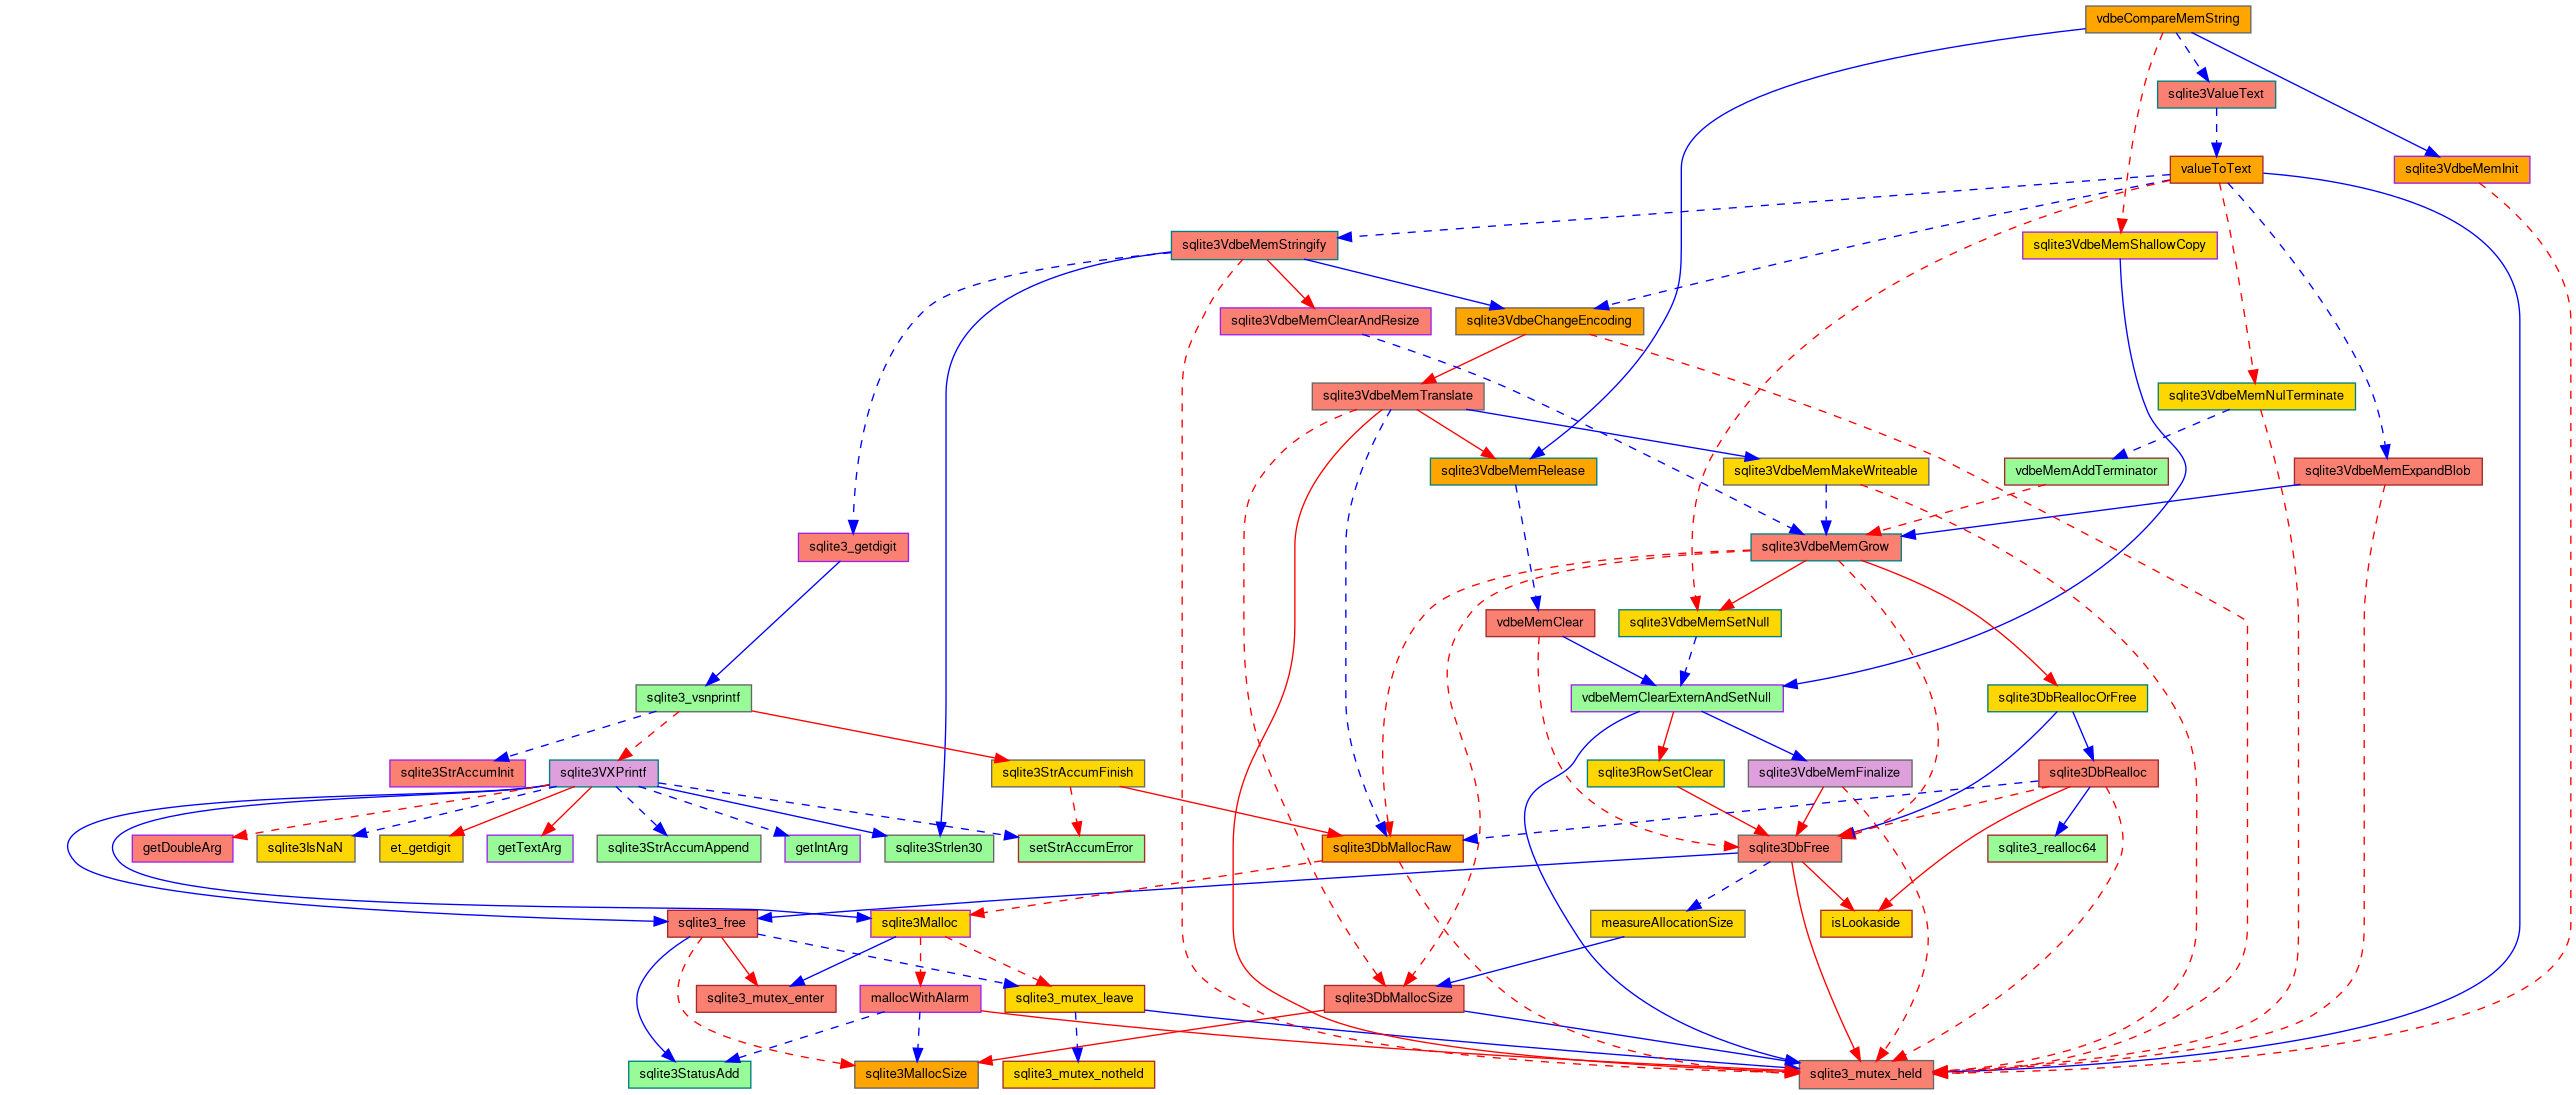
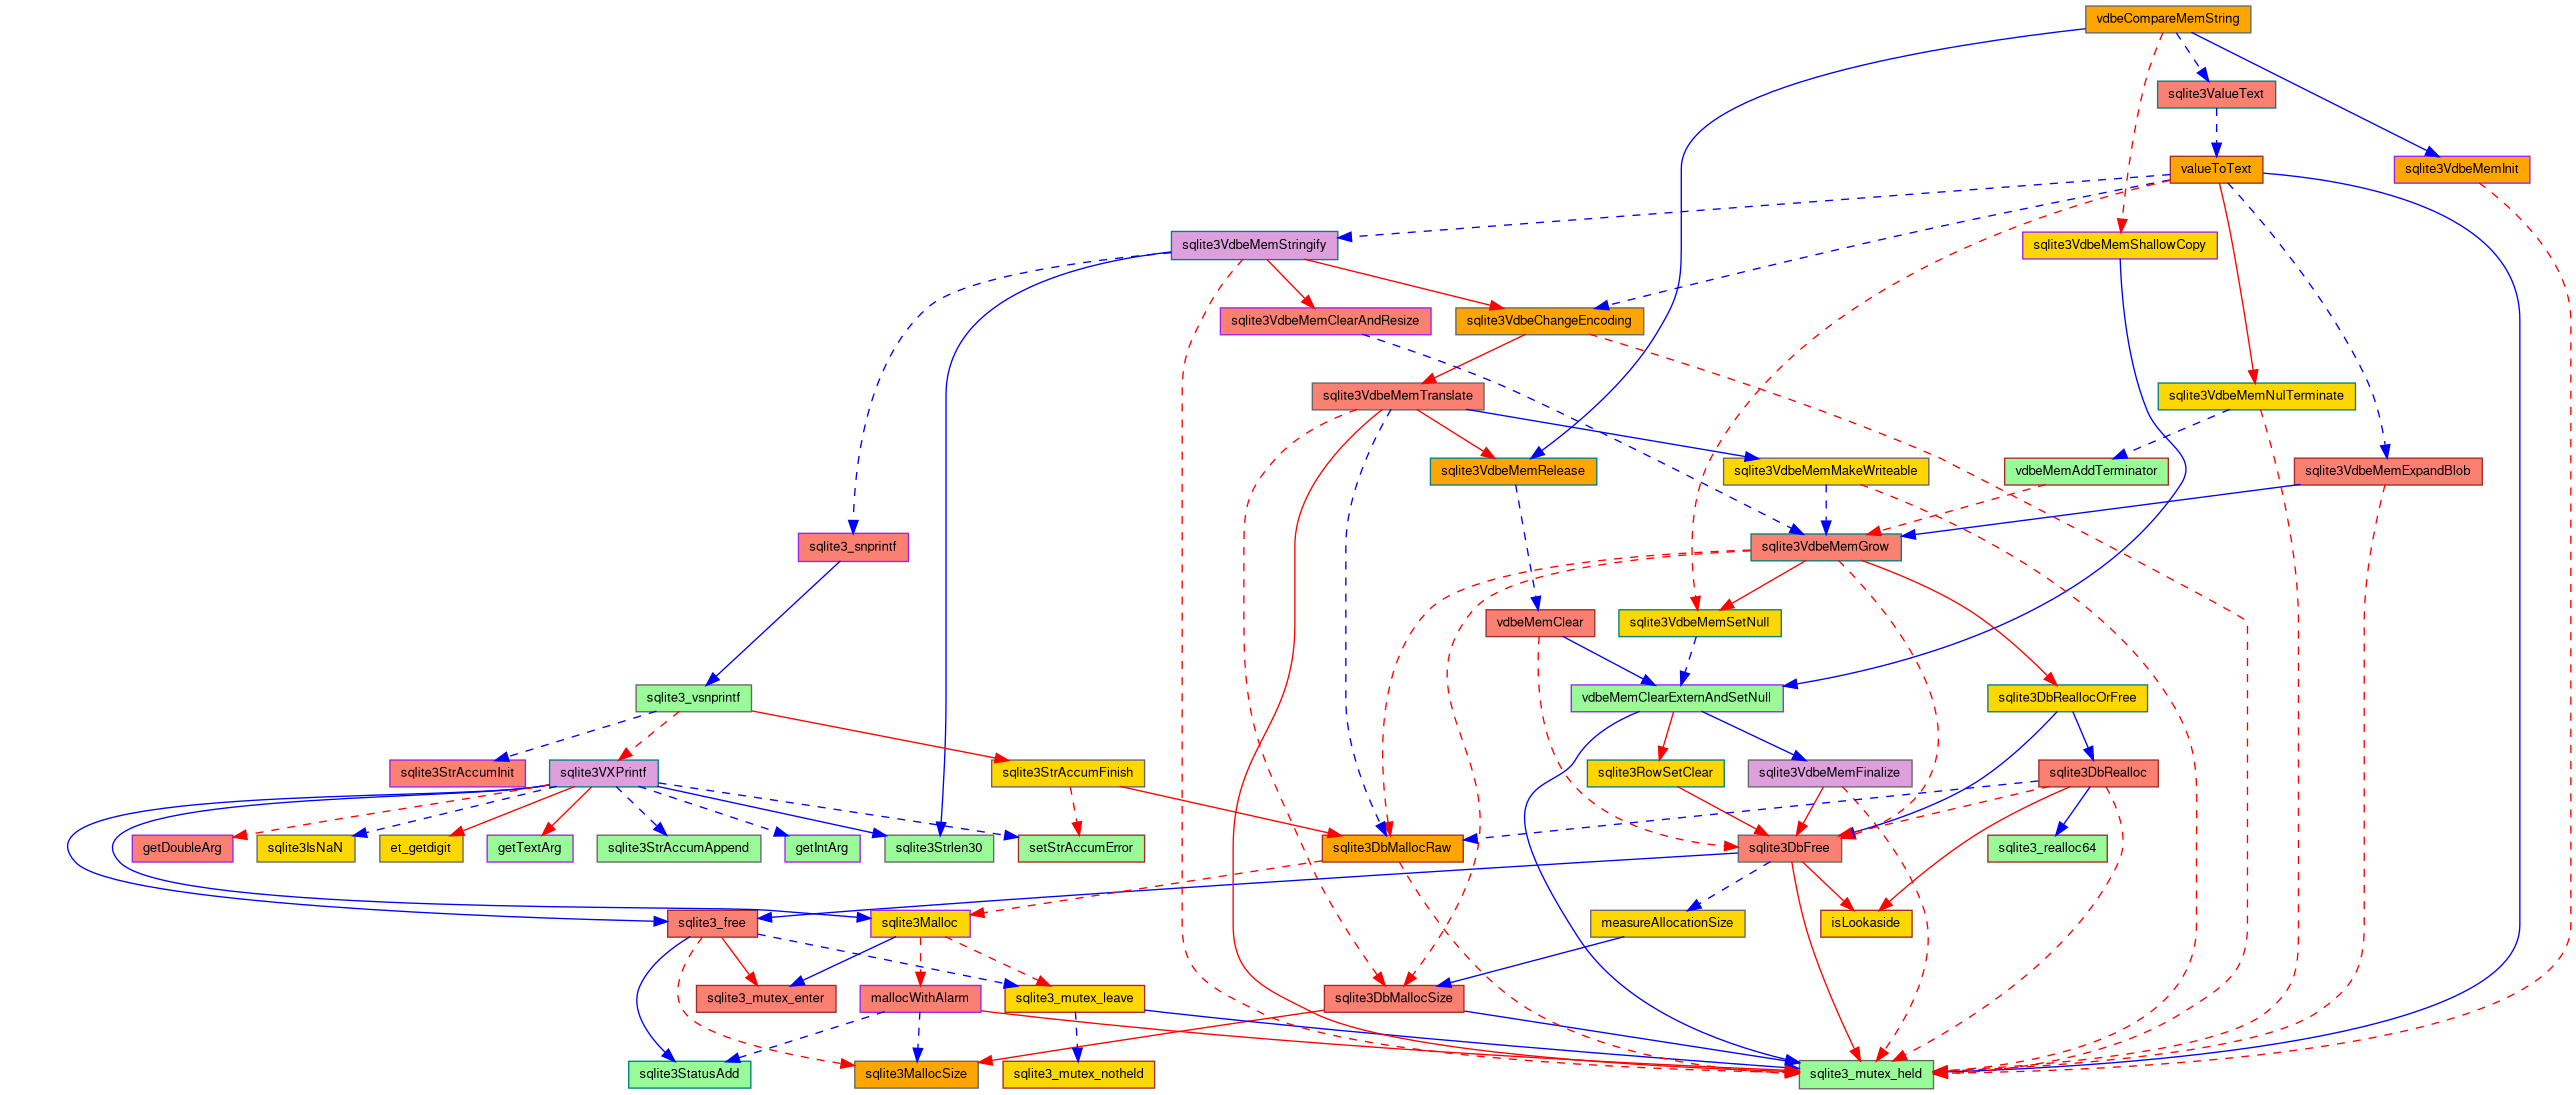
(1255, 246) -> (1255, 246)
(2238, 276) -> (2238, 276)
(1397, 282) -> (1397, 282)
(853, 547) -> (853, 547)
(1866, 1075) -> (1866, 1075)
